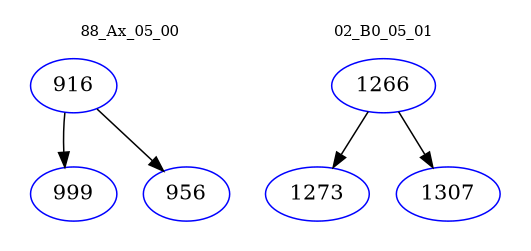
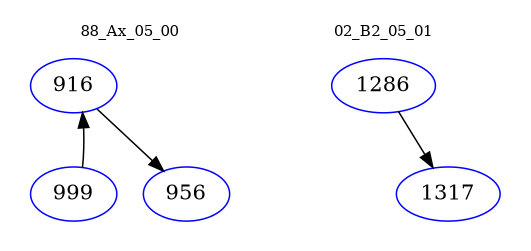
(384, 32) -> (384, 32)
(384, 86) -> (384, 86)
(64, 132) -> (84, 148)
(317, 194) -> none
(448, 194) -> (448, 194)
